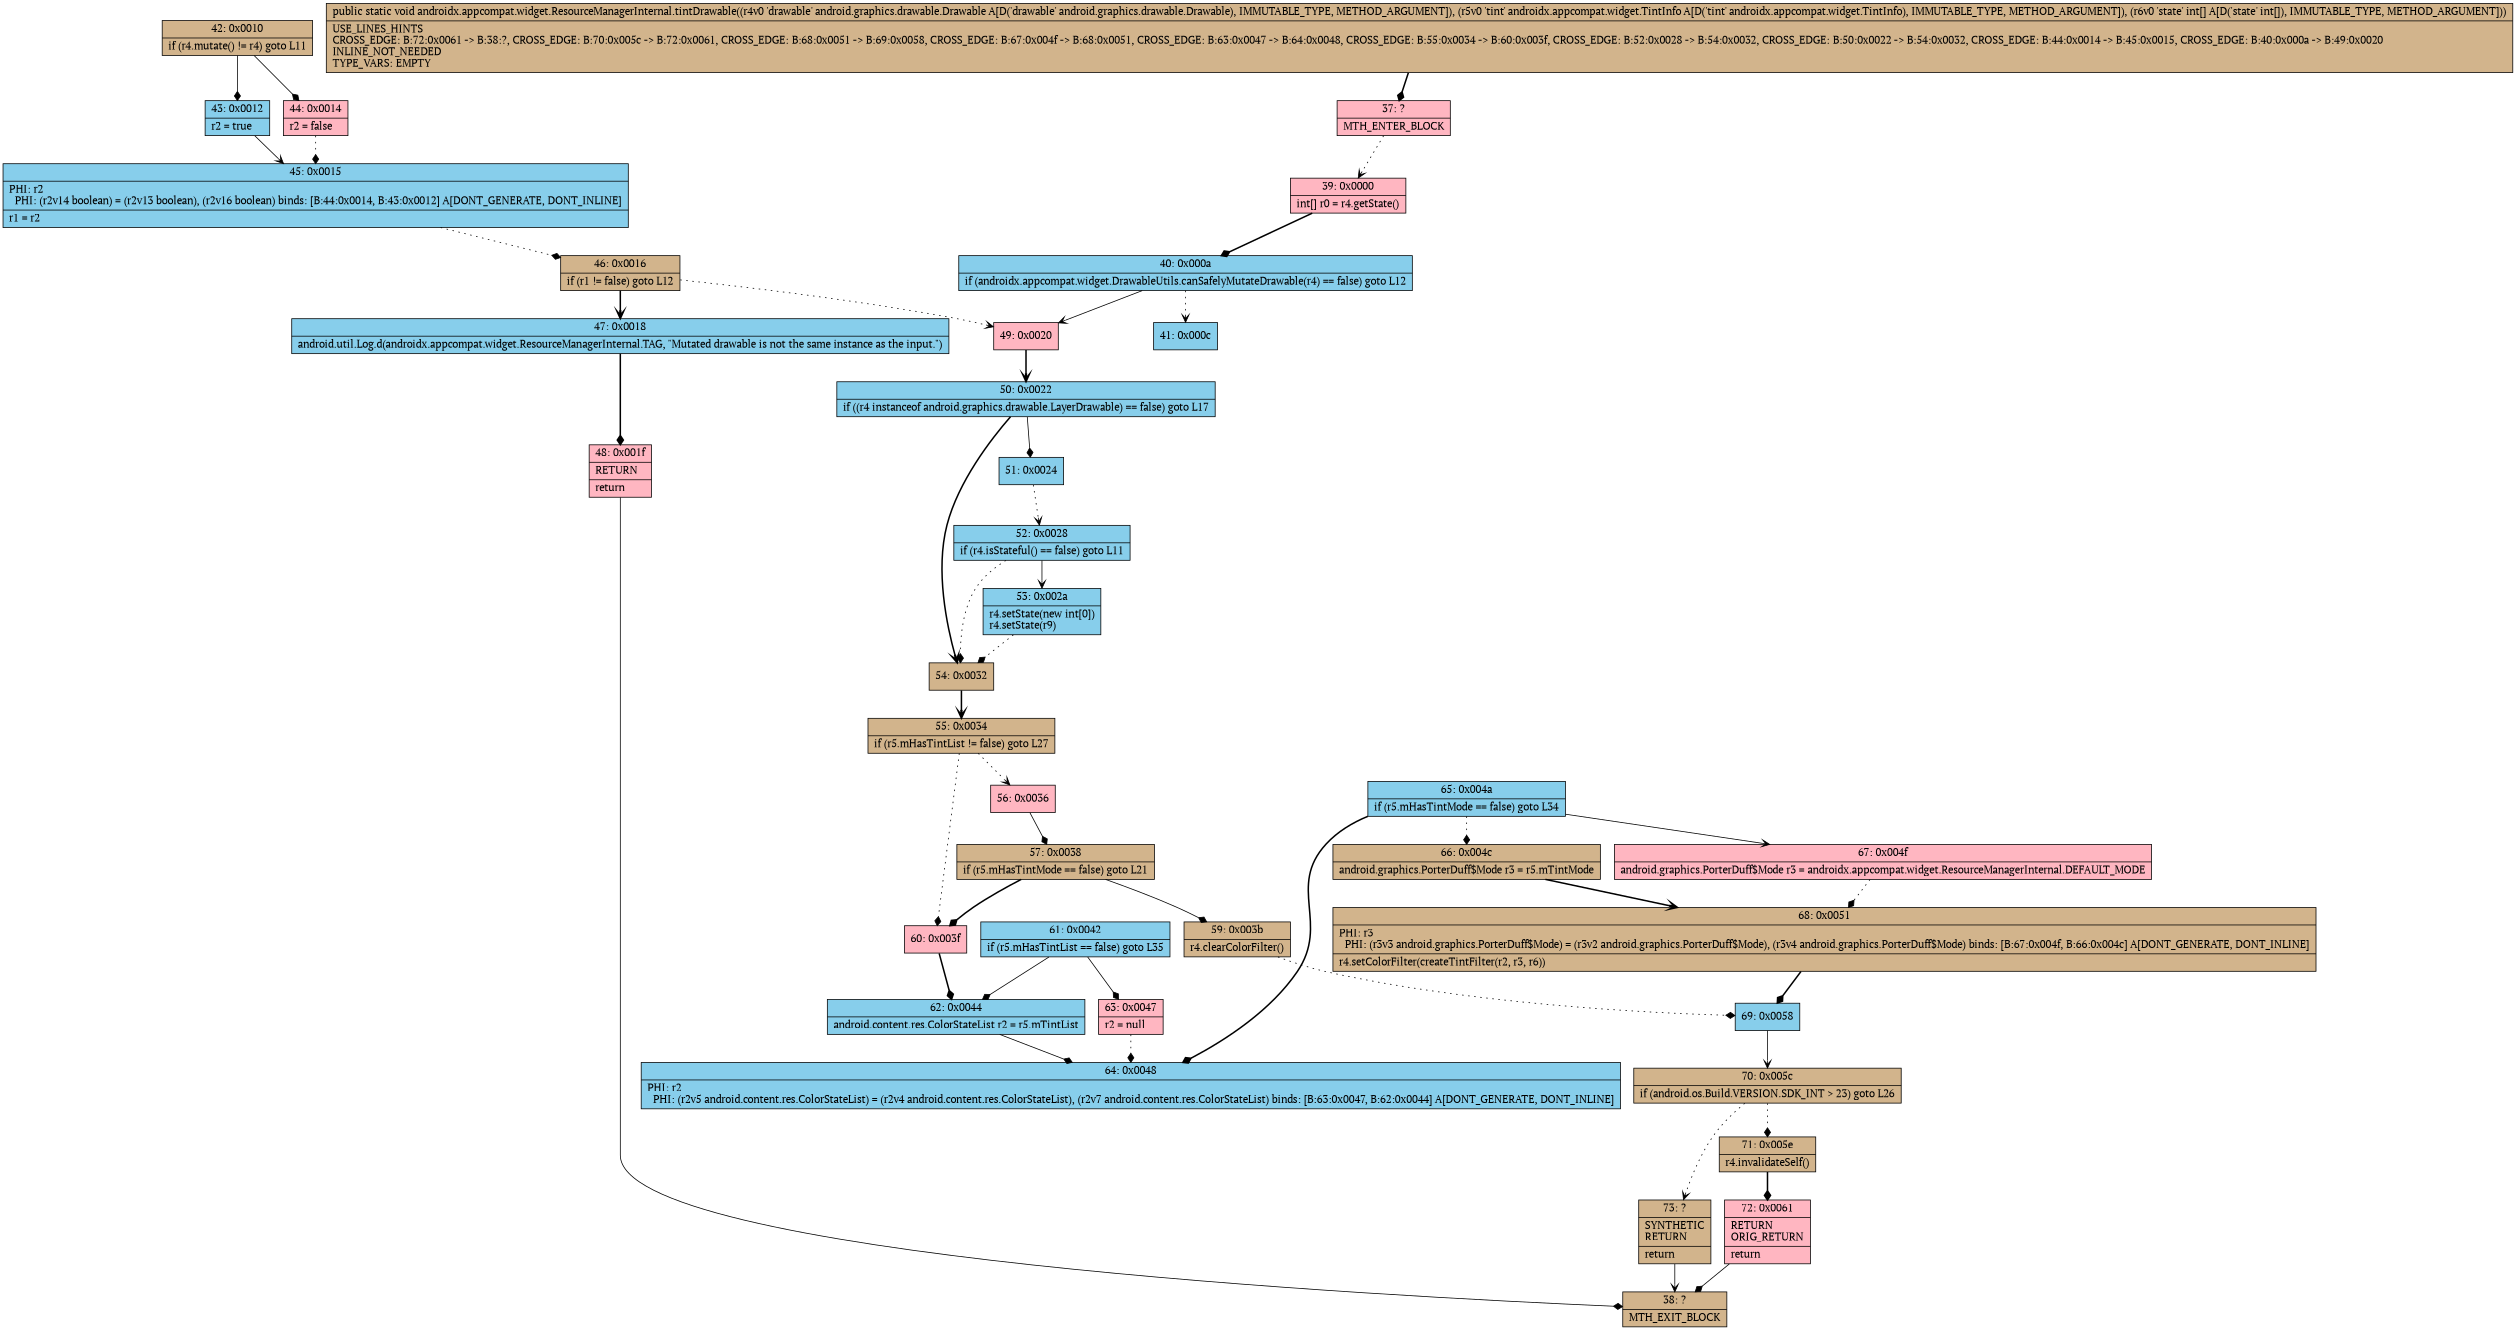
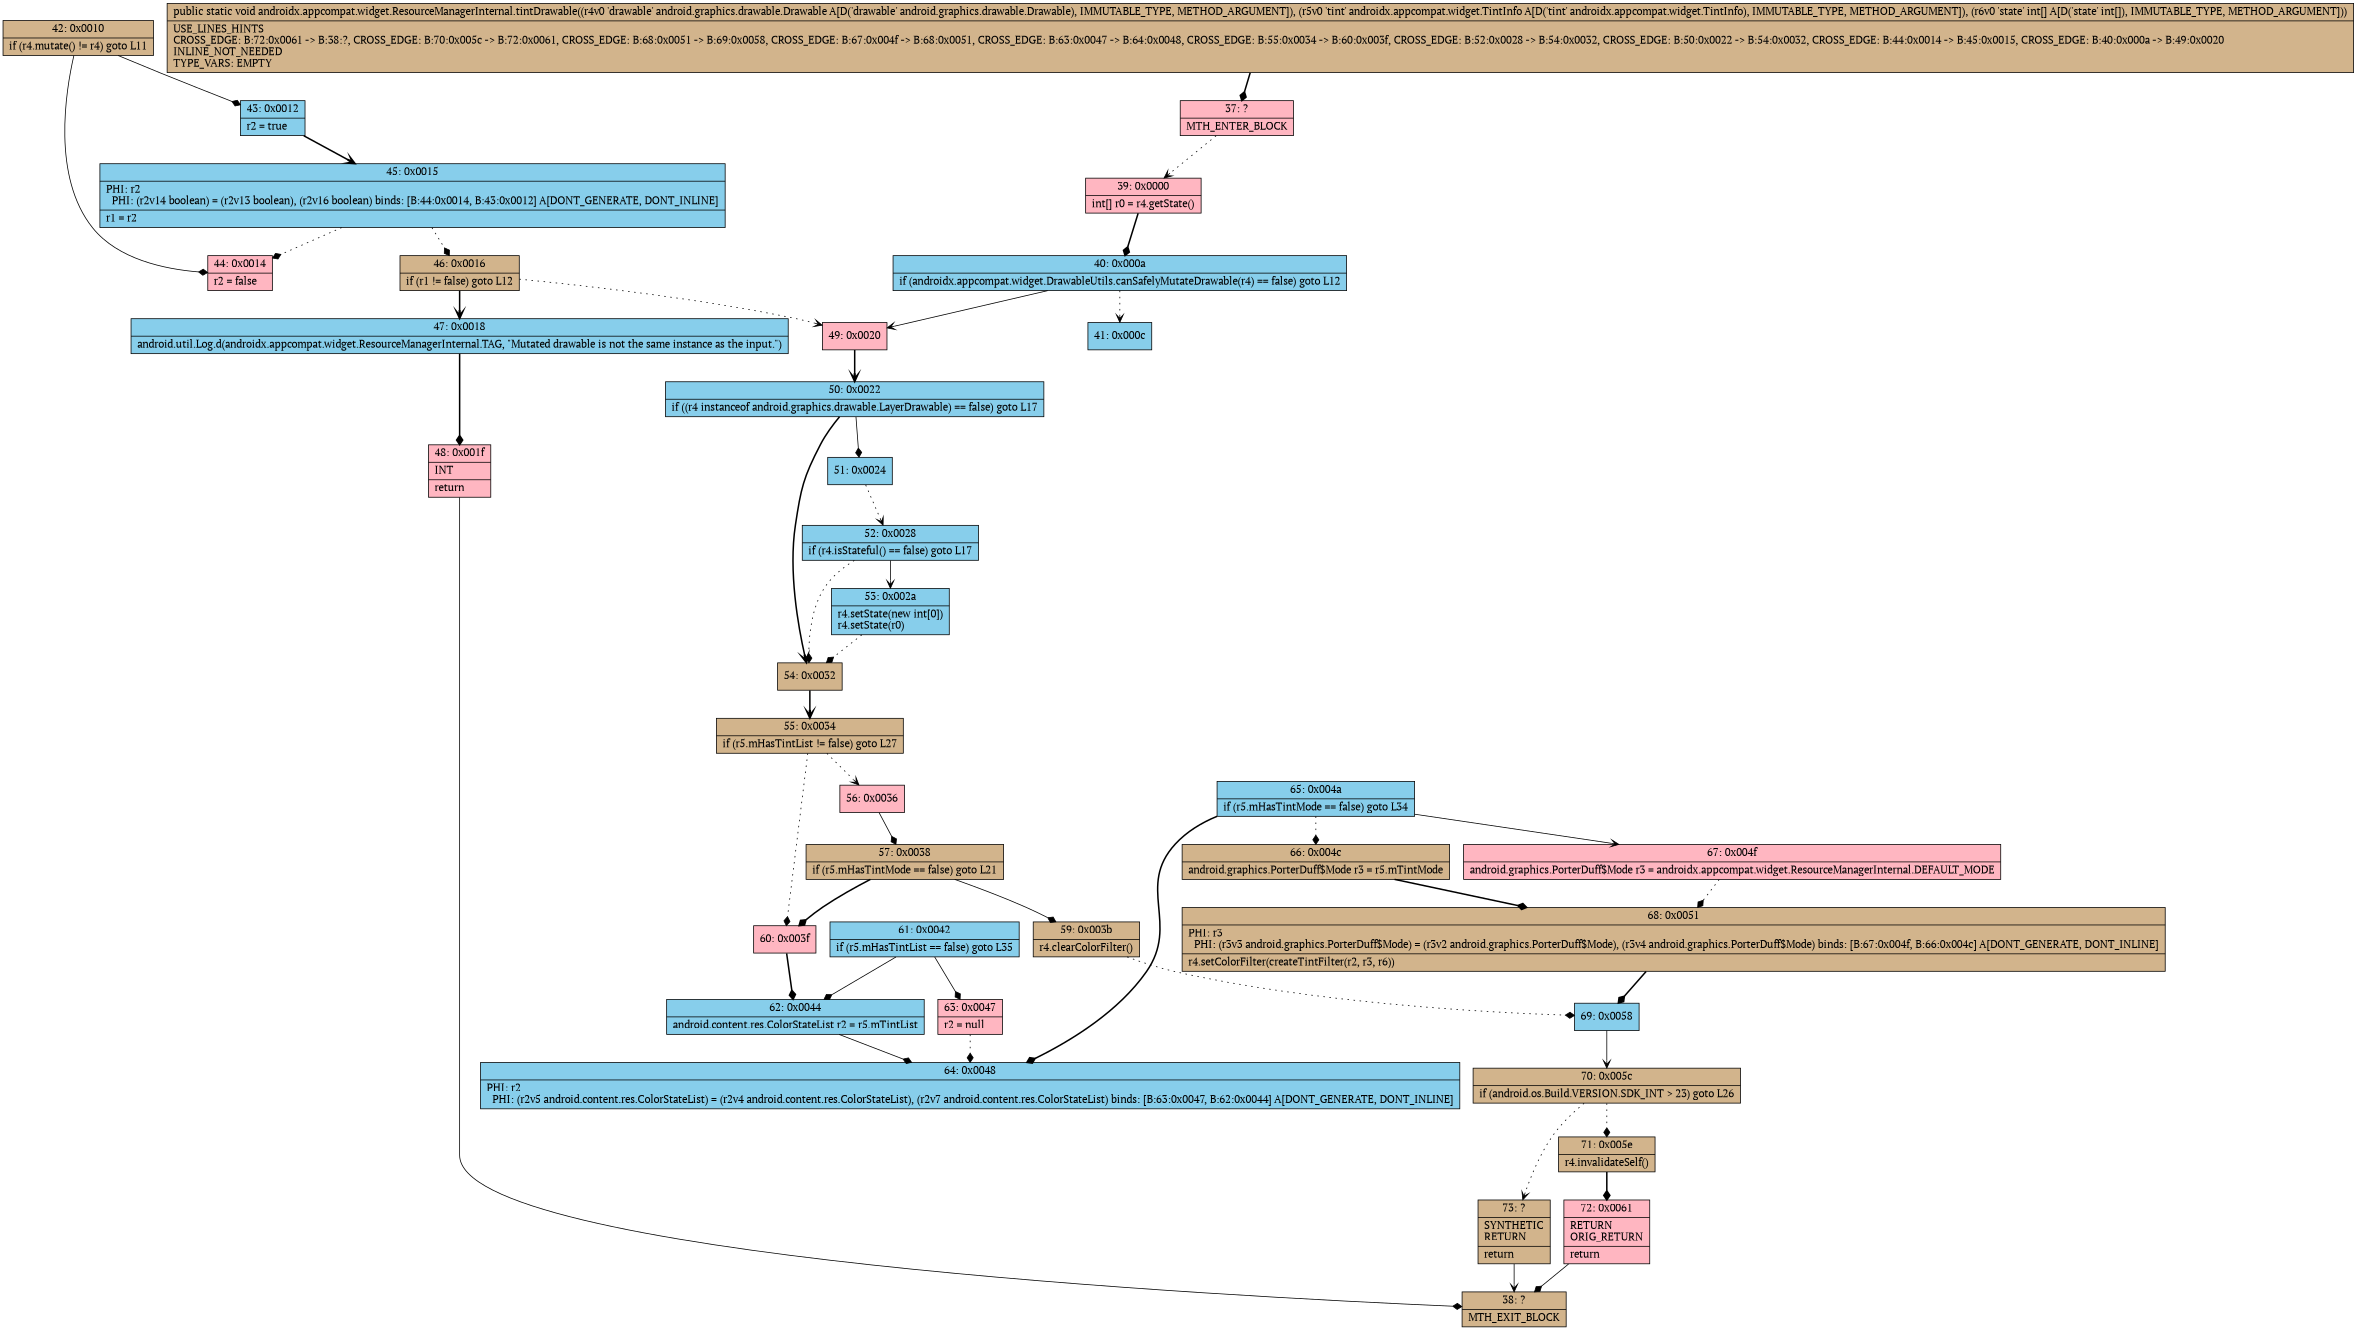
(316, 145) -> (311, 241)
(266, 147) -> (326, 148)
(617, 471) -> (444, 471)
(1042, 551) -> (890, 551)
(1023, 626) -> (871, 626)
(1608, 893) -> (1456, 892)
